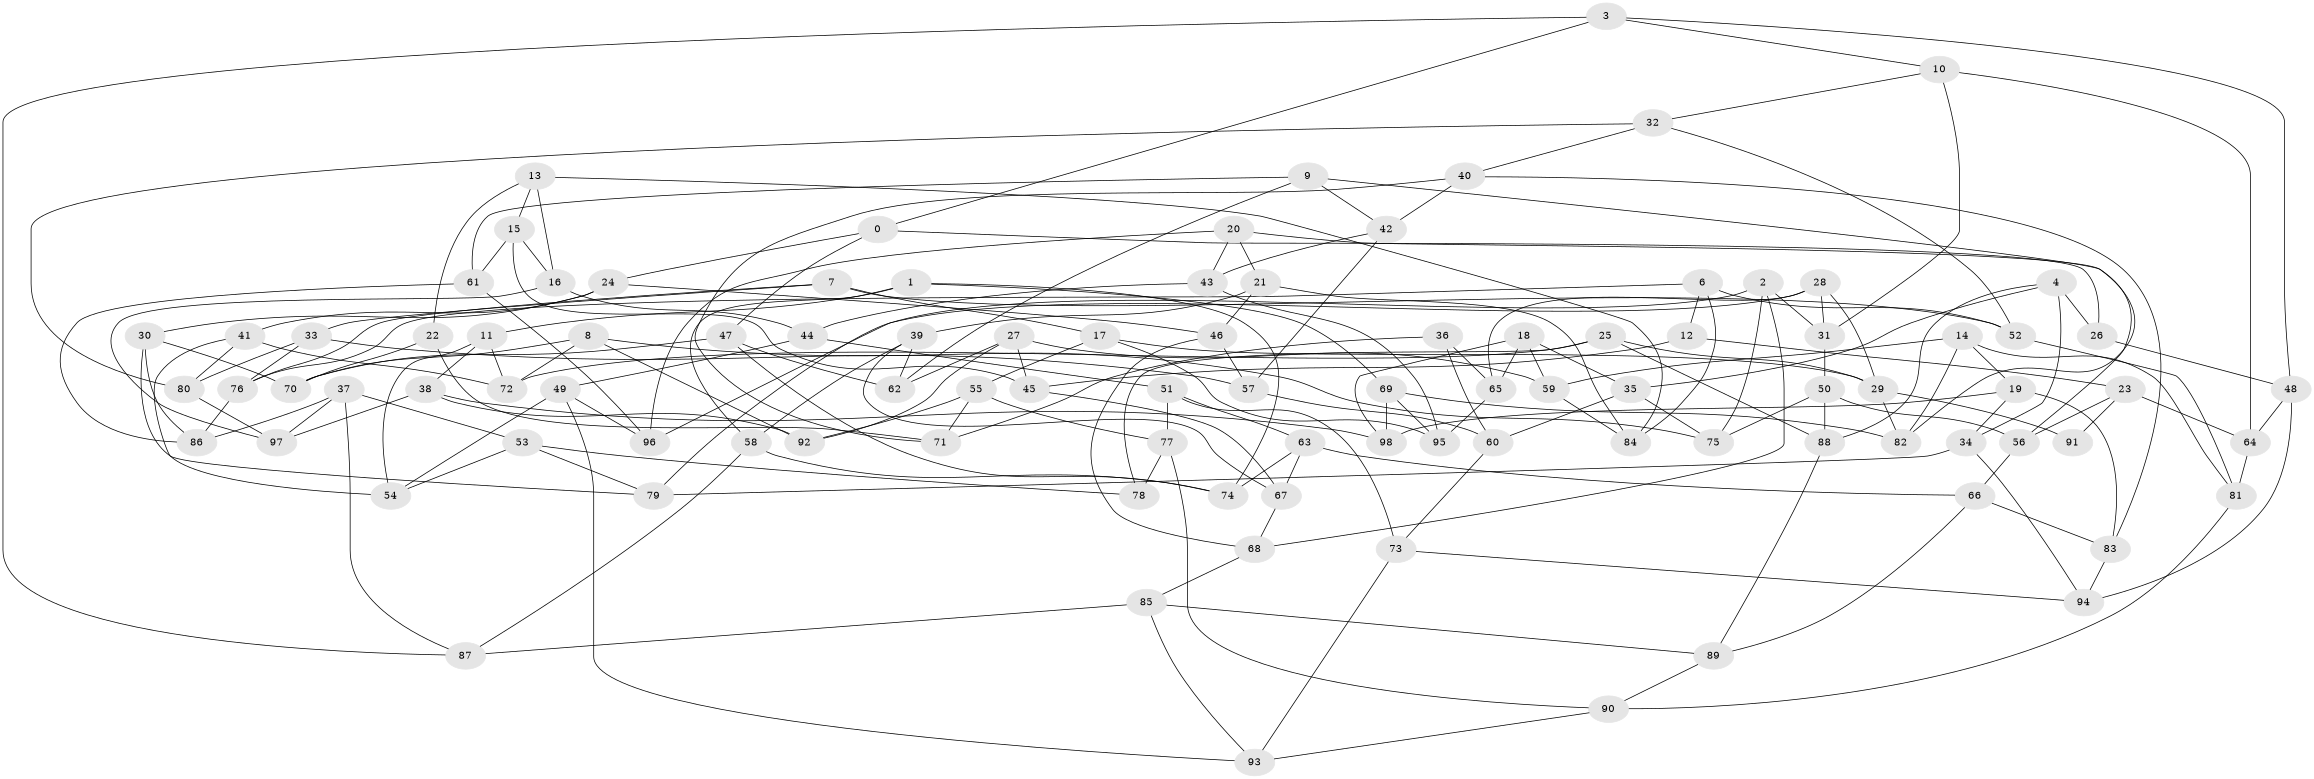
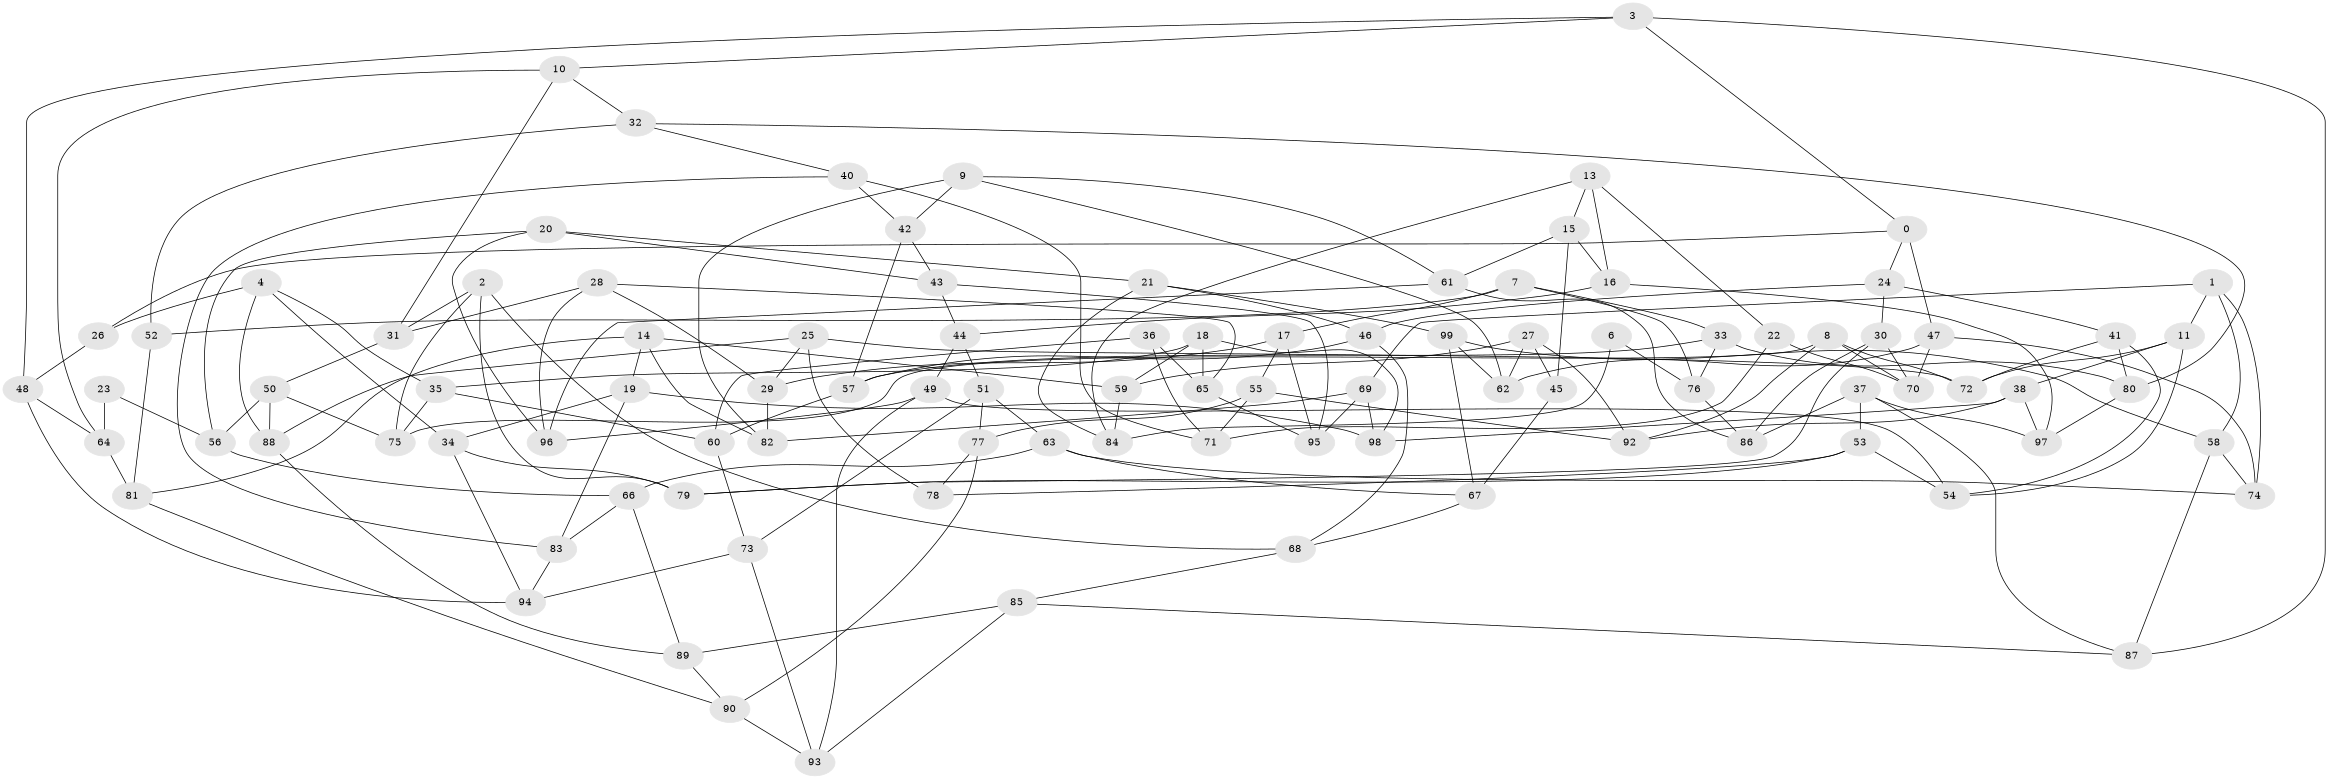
(1860, 308) -> none
(917, 336) -> (1447, 336)
(1687, 336) -> none
(2073, 443) -> none
